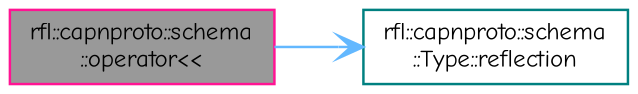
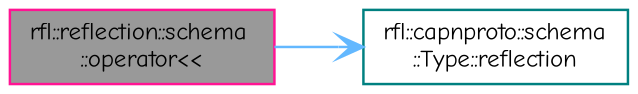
(142, 47) -> (142, 47)
